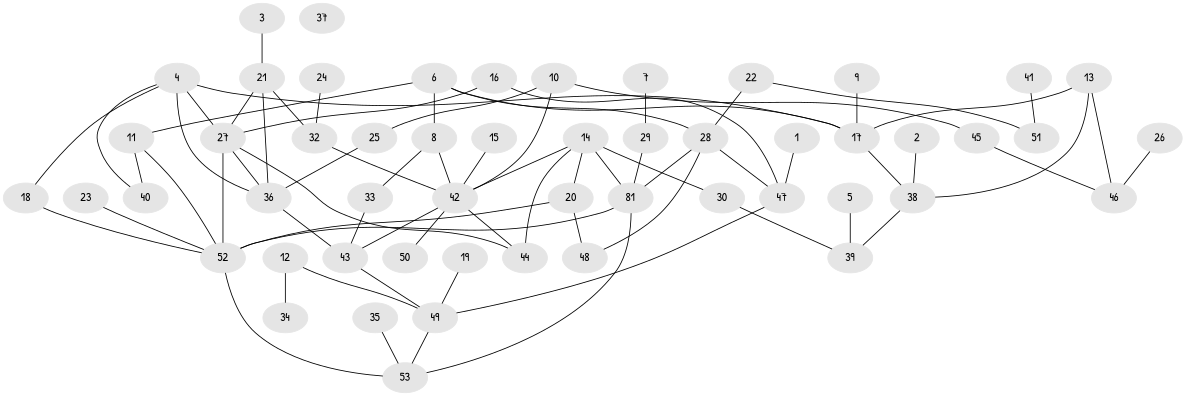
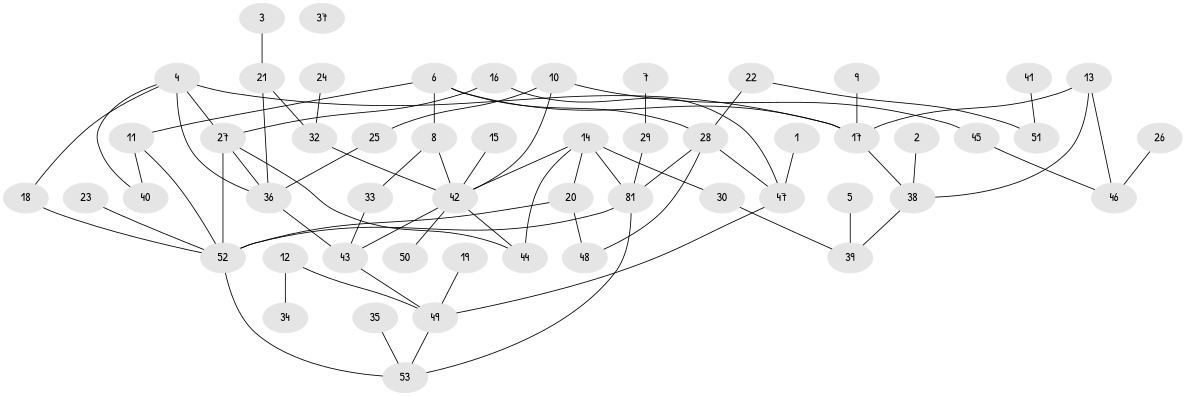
(242, 108) -> none
